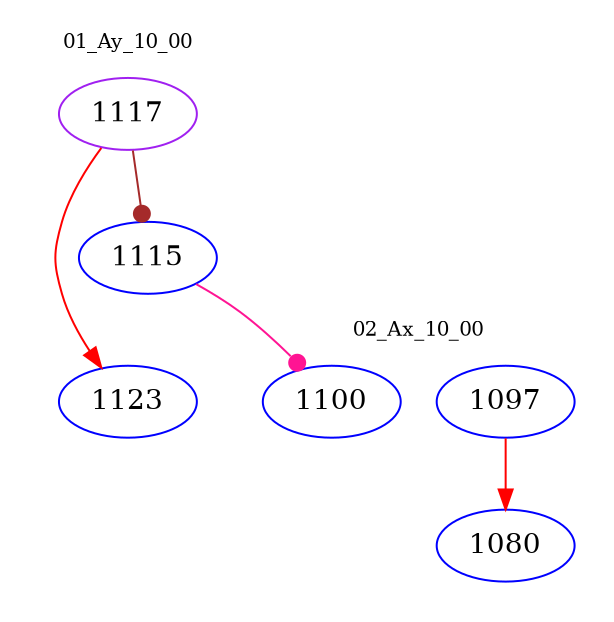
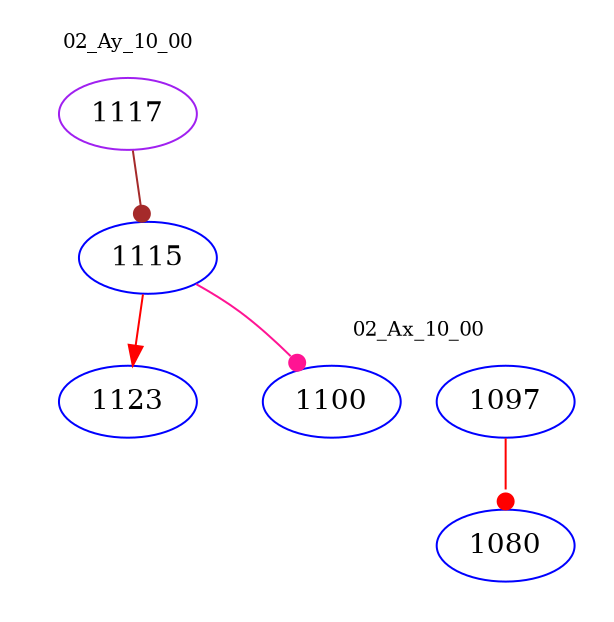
(128, 43) -> (128, 43)
(56, 248) -> (139, 320)
(506, 464) -> (506, 464)
